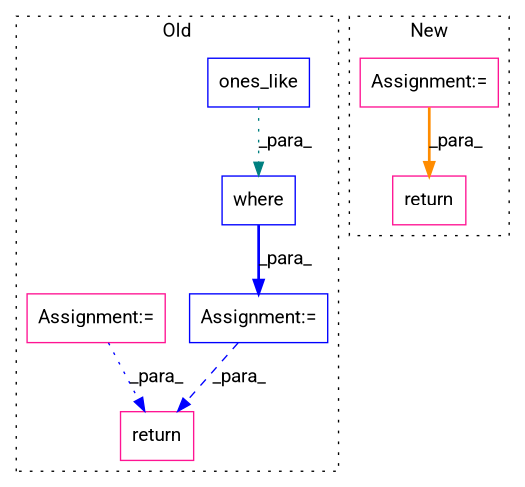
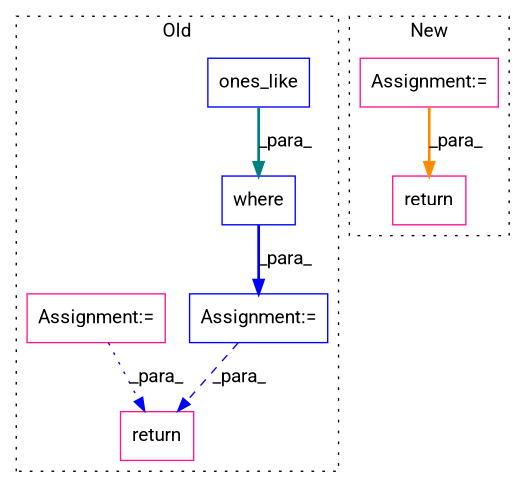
(259, 135) -> (259, 135)
